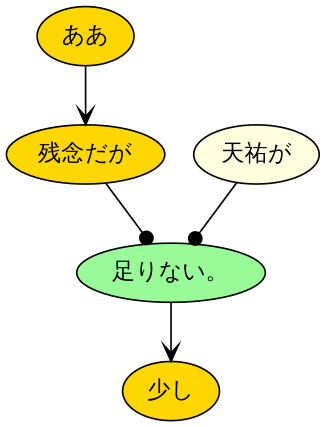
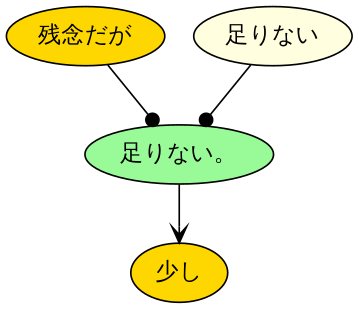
(86, 36) -> none
(256, 154) -> (273, 36)
